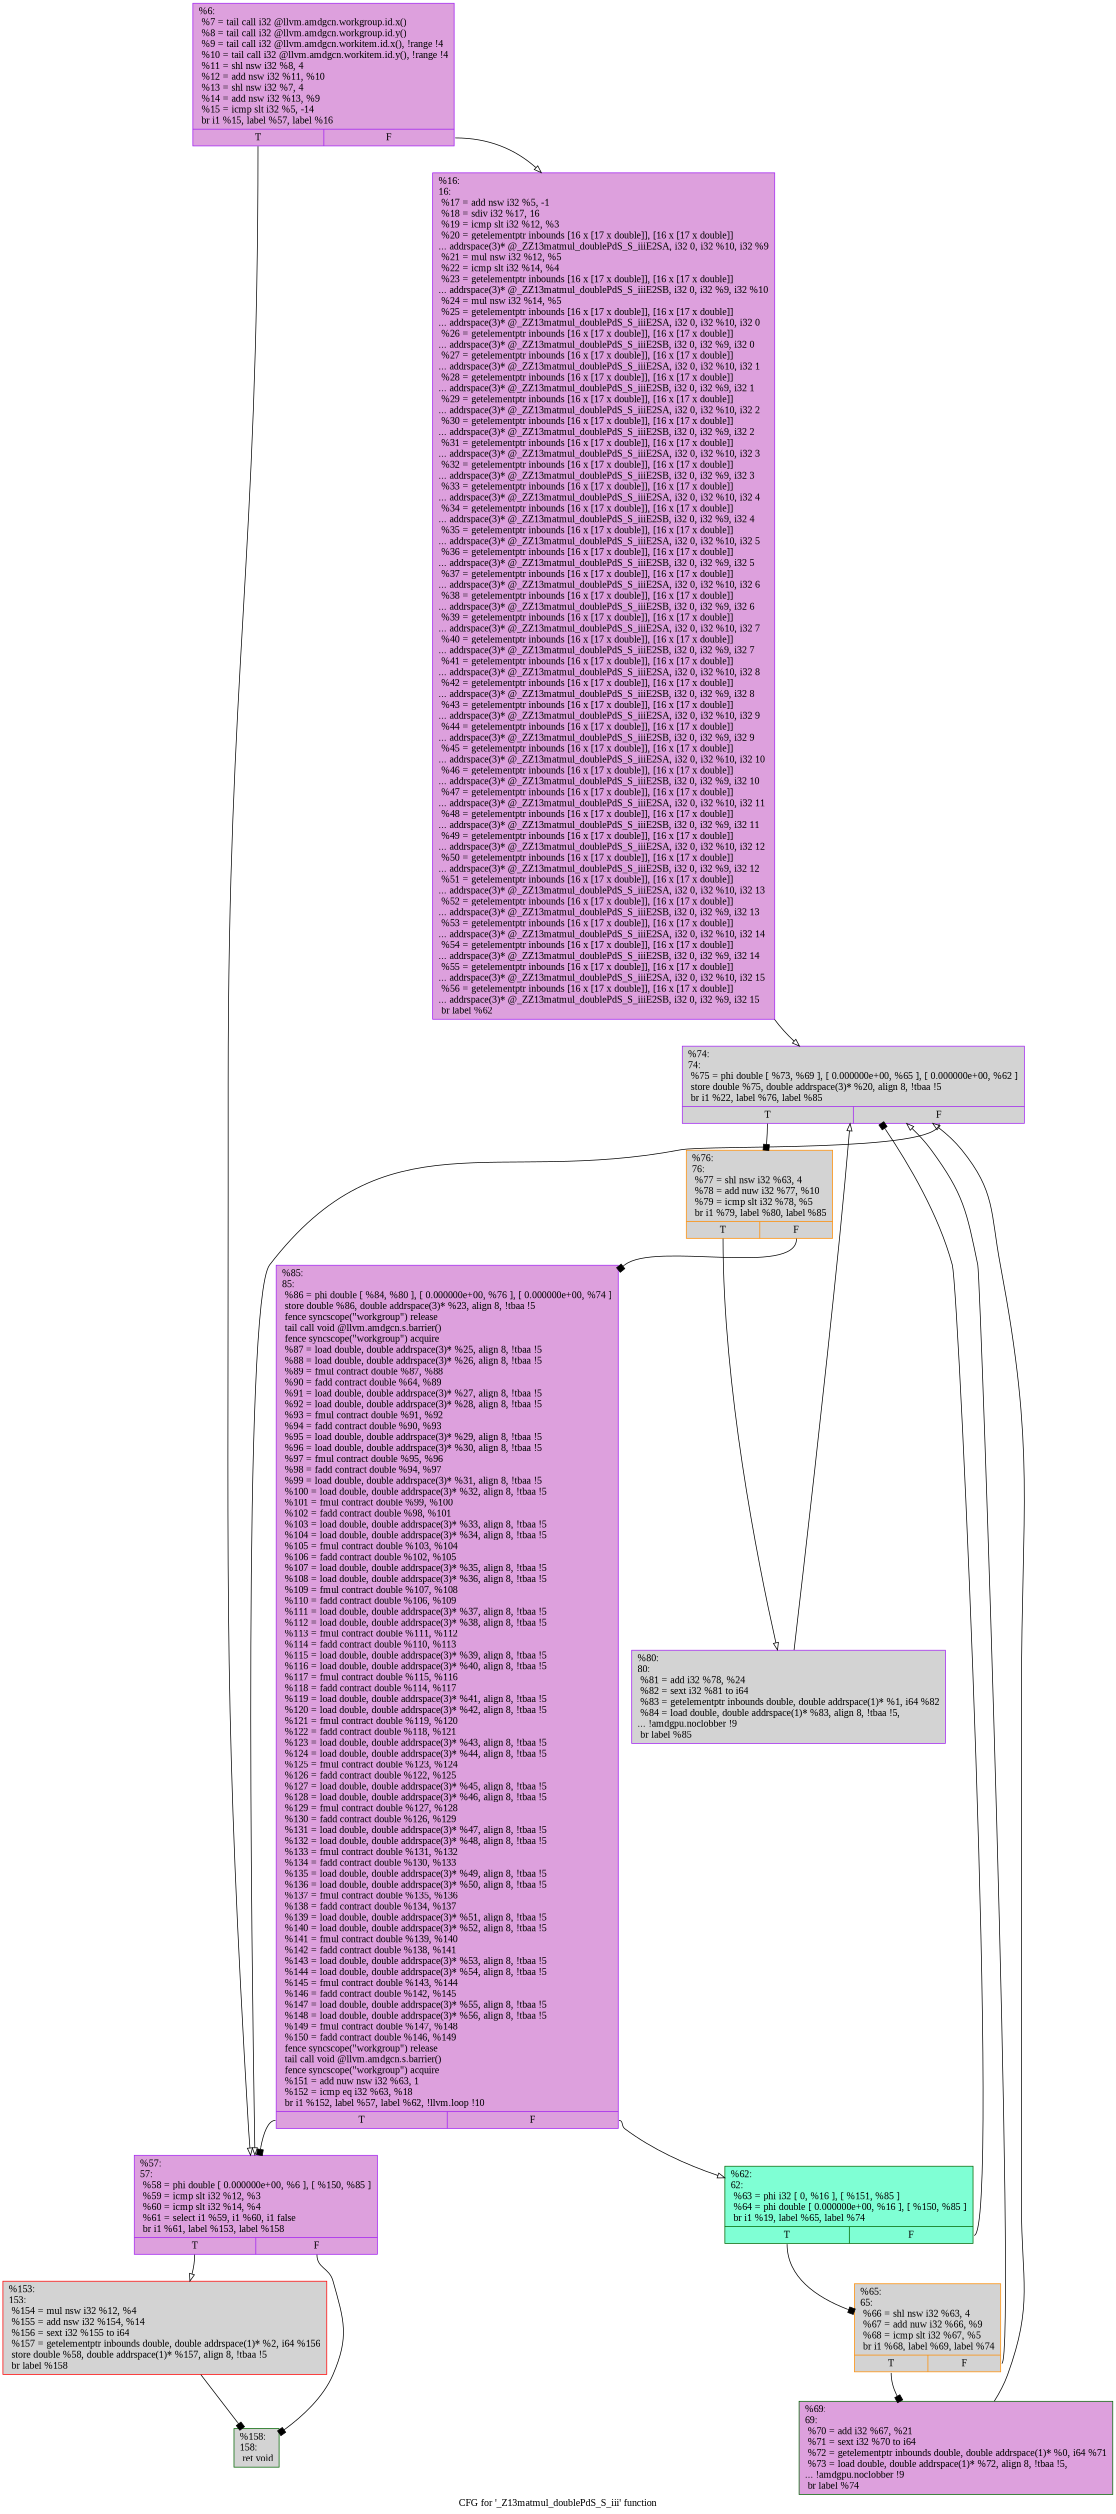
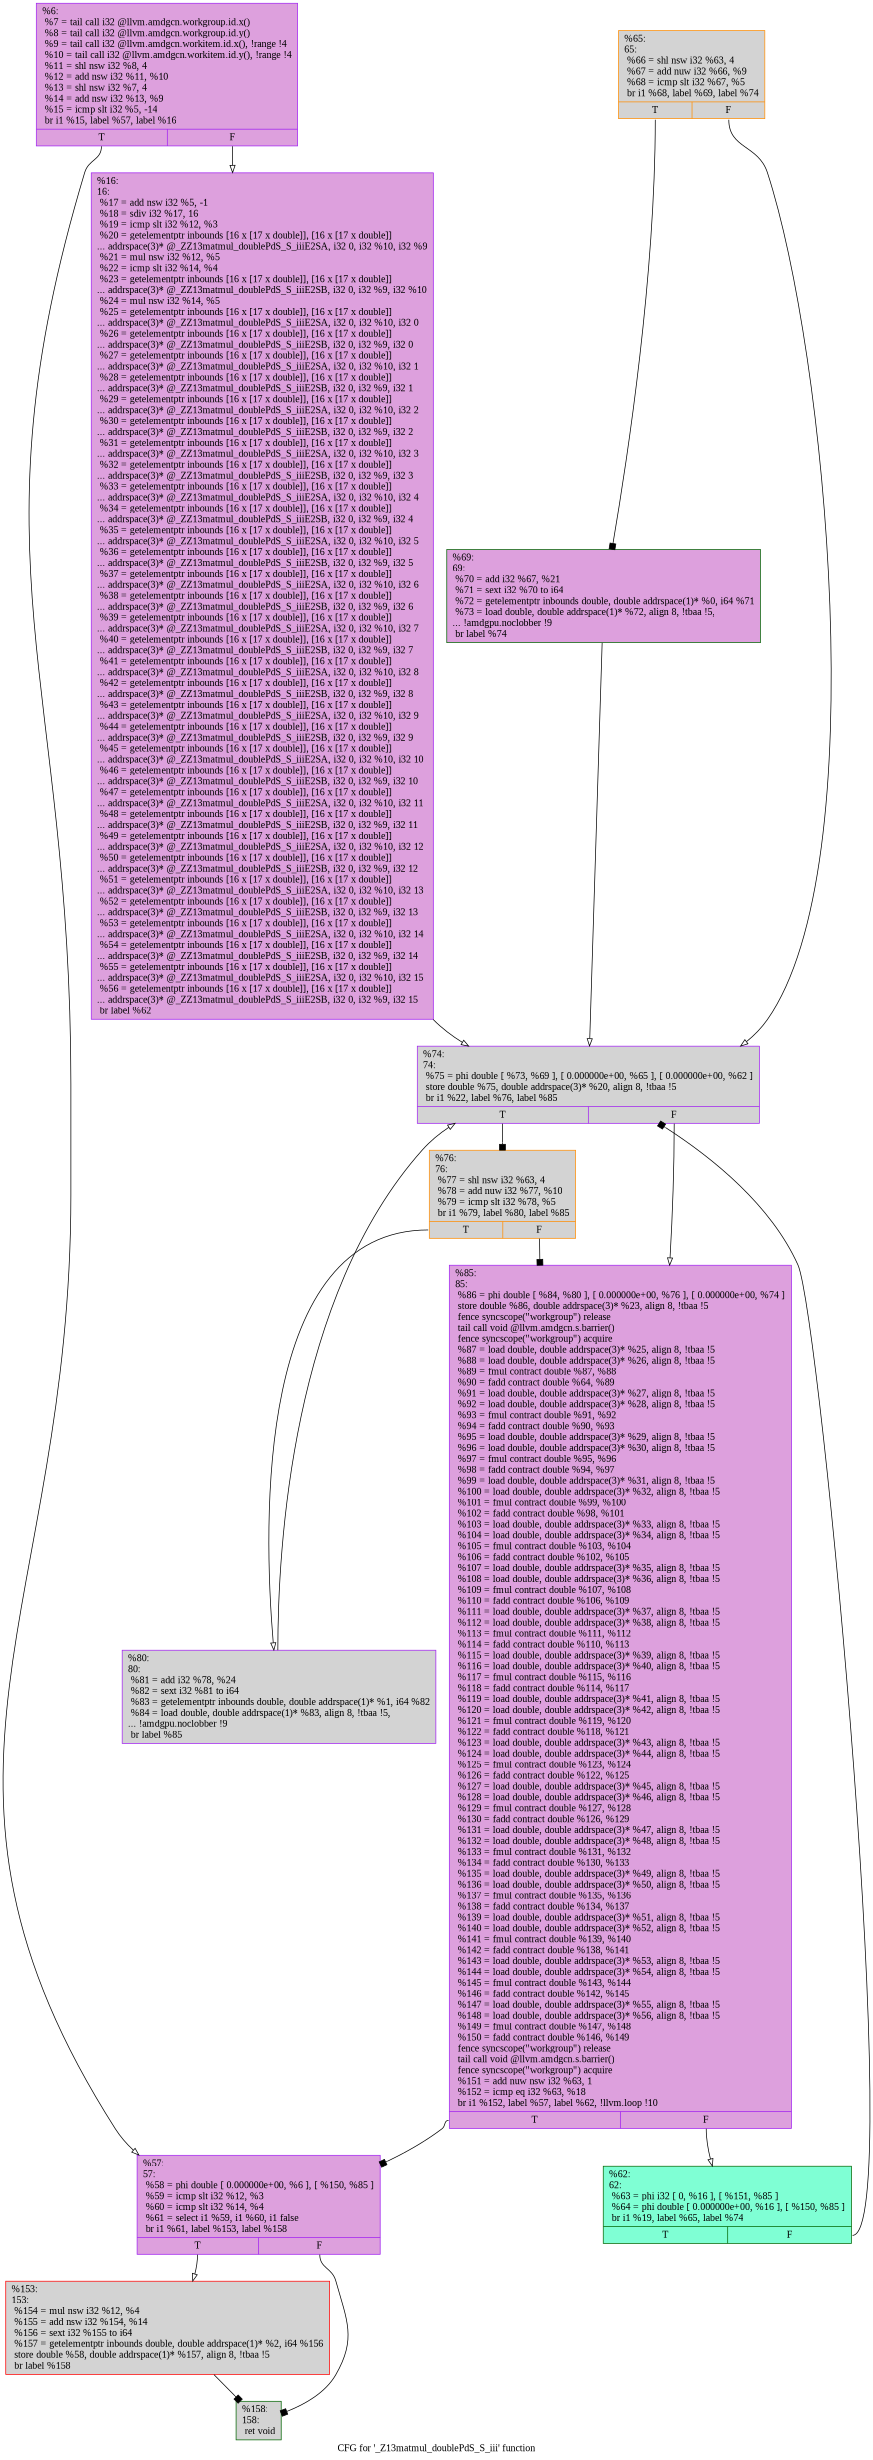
(258, 1352) -> (673, 1191)
(807, 2285) -> none
